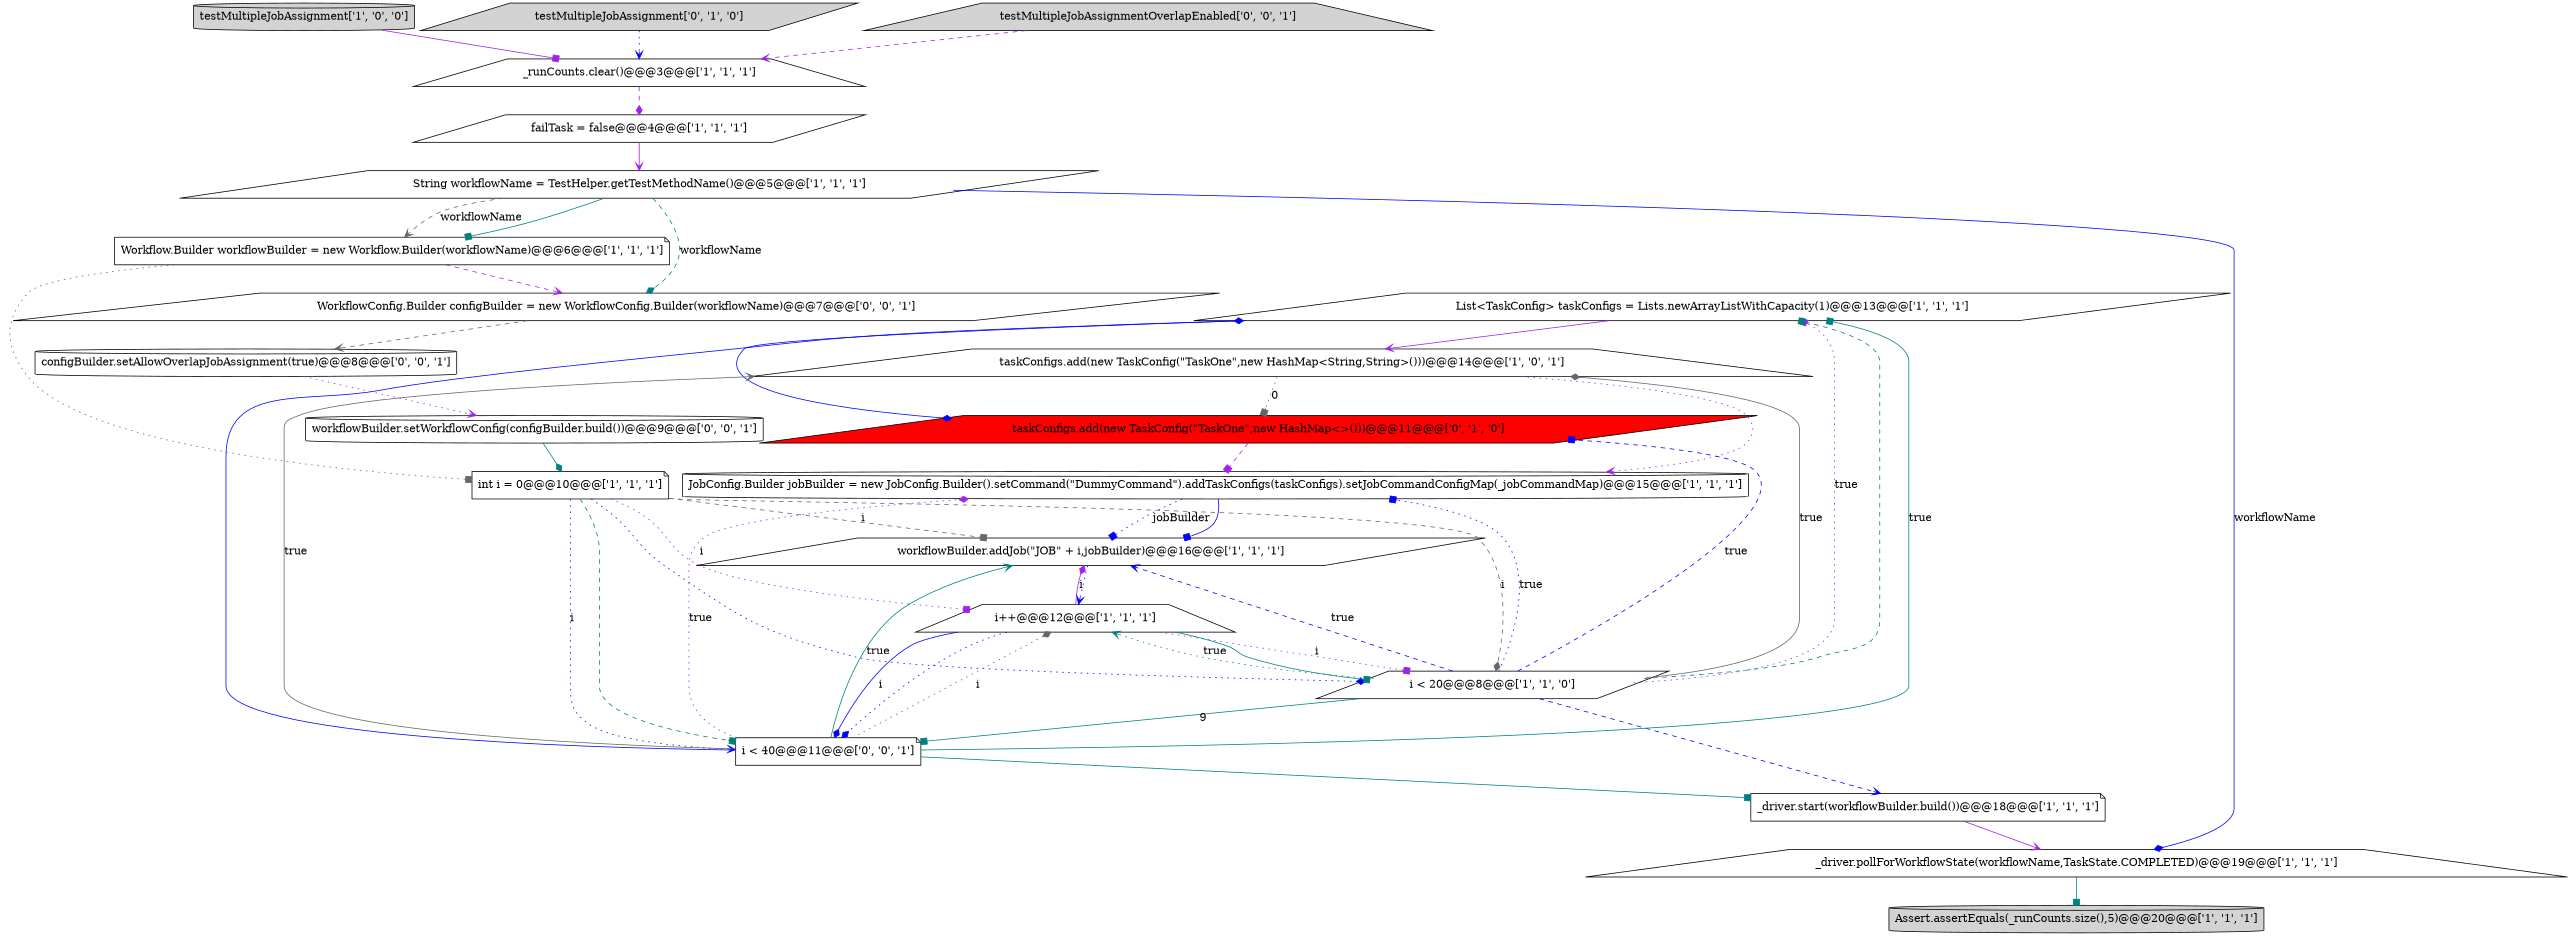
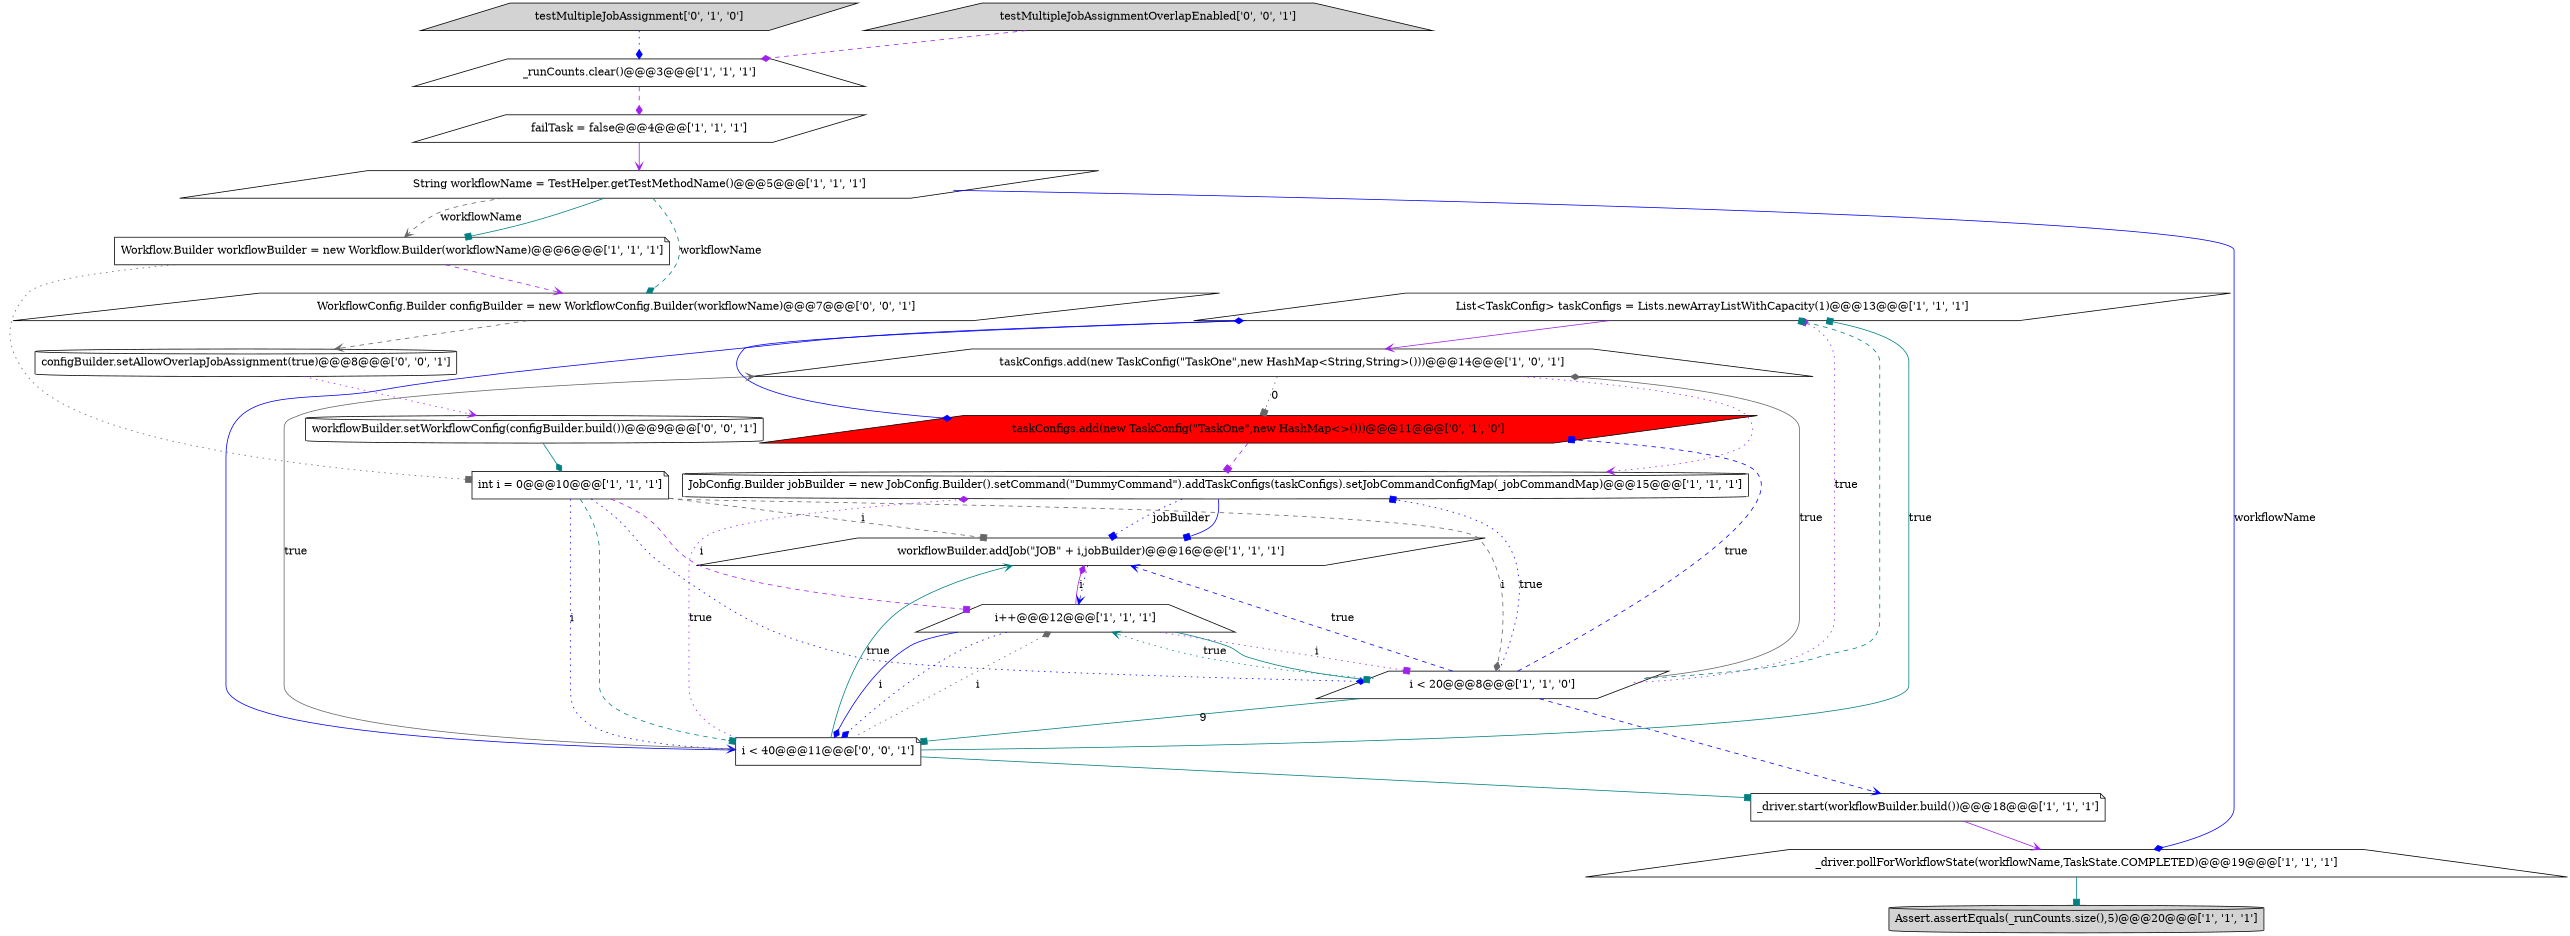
(304, 17) -> none
(639, 41) -> (639, 41)
(898, 44) -> (898, 44)
(774, 585) -> (774, 585)
